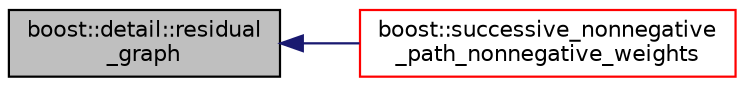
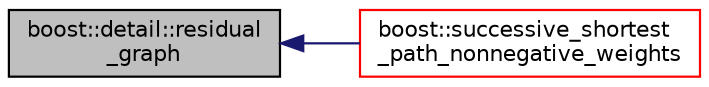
(548, 43) -> (530, 43)
